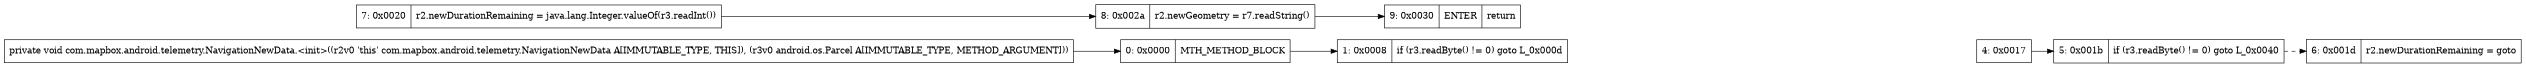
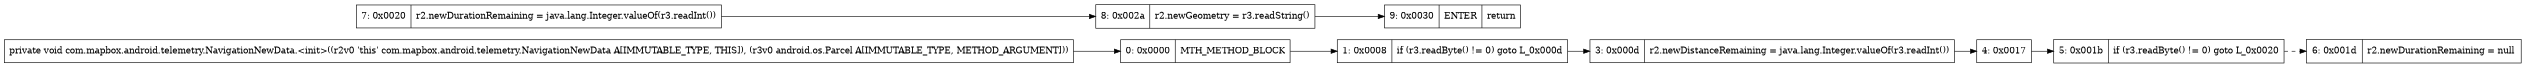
(1232, 16) -> (1232, 16)
none -> (1772, 51)
(2196, 51) -> (2196, 51)
(2441, 51) -> (2441, 51)
